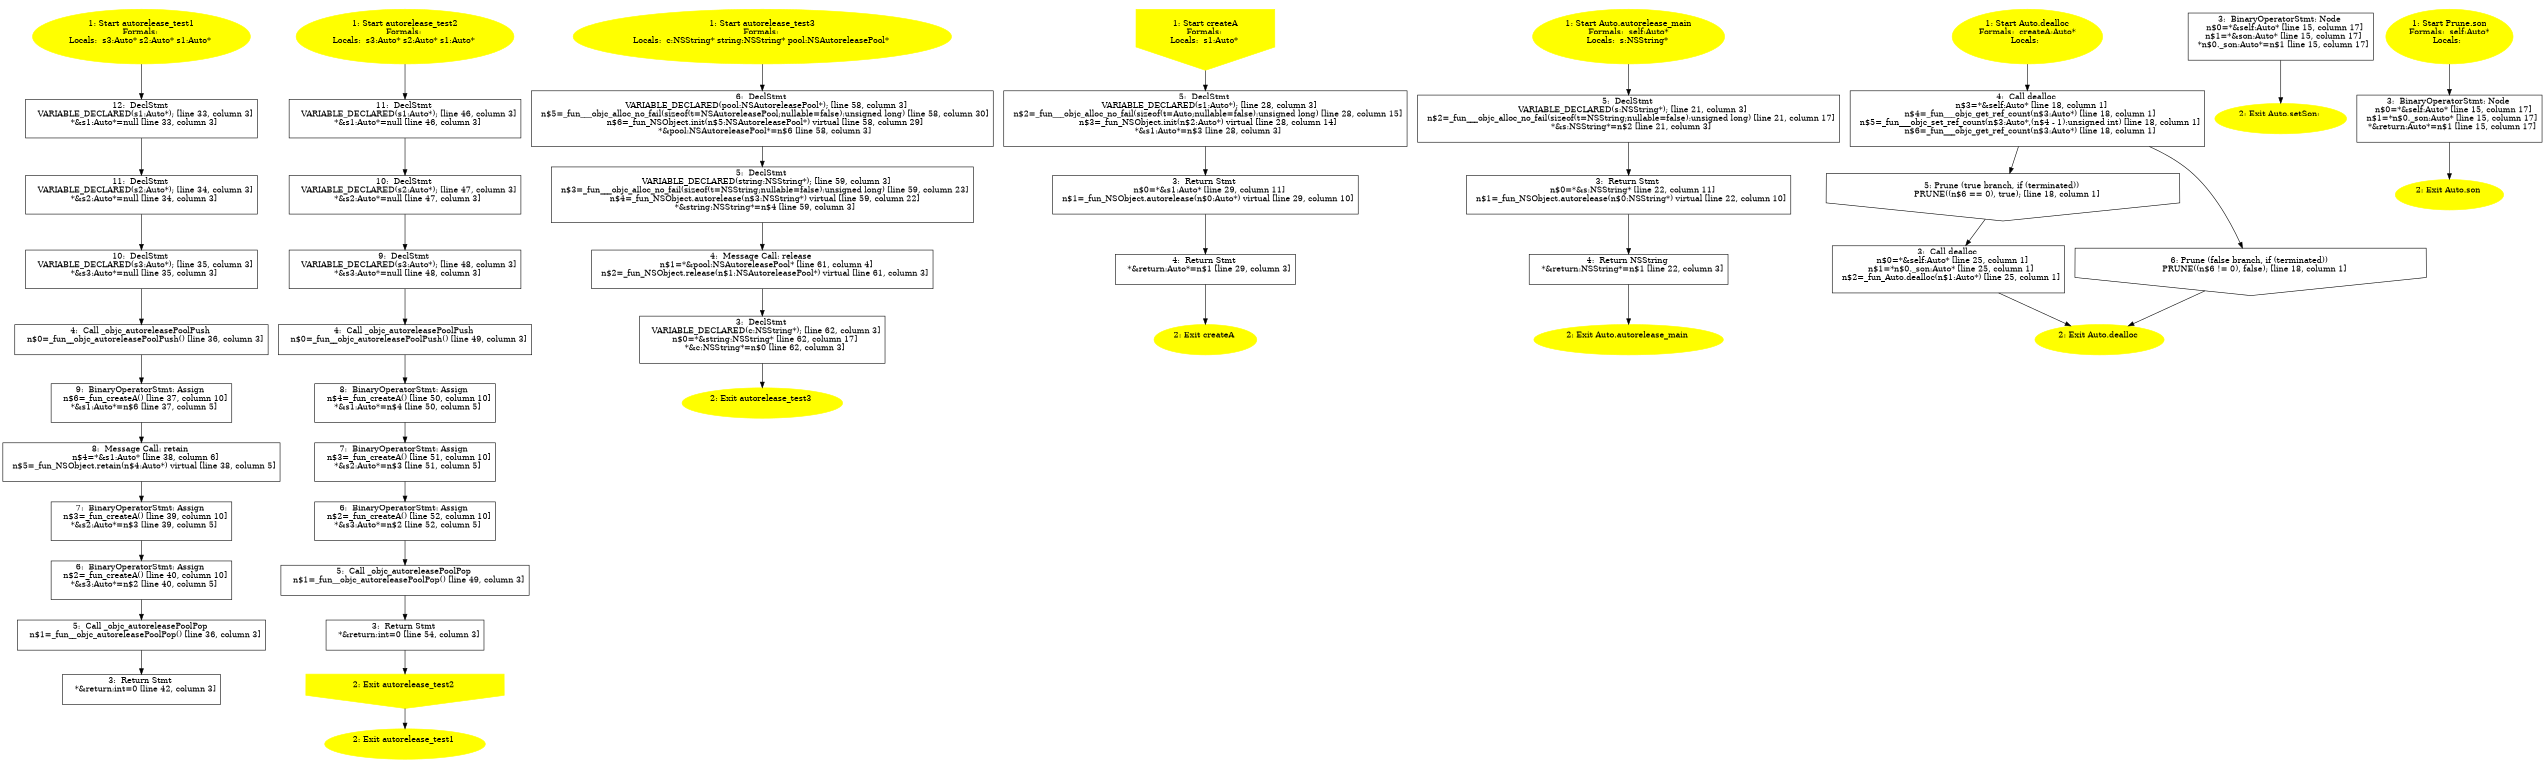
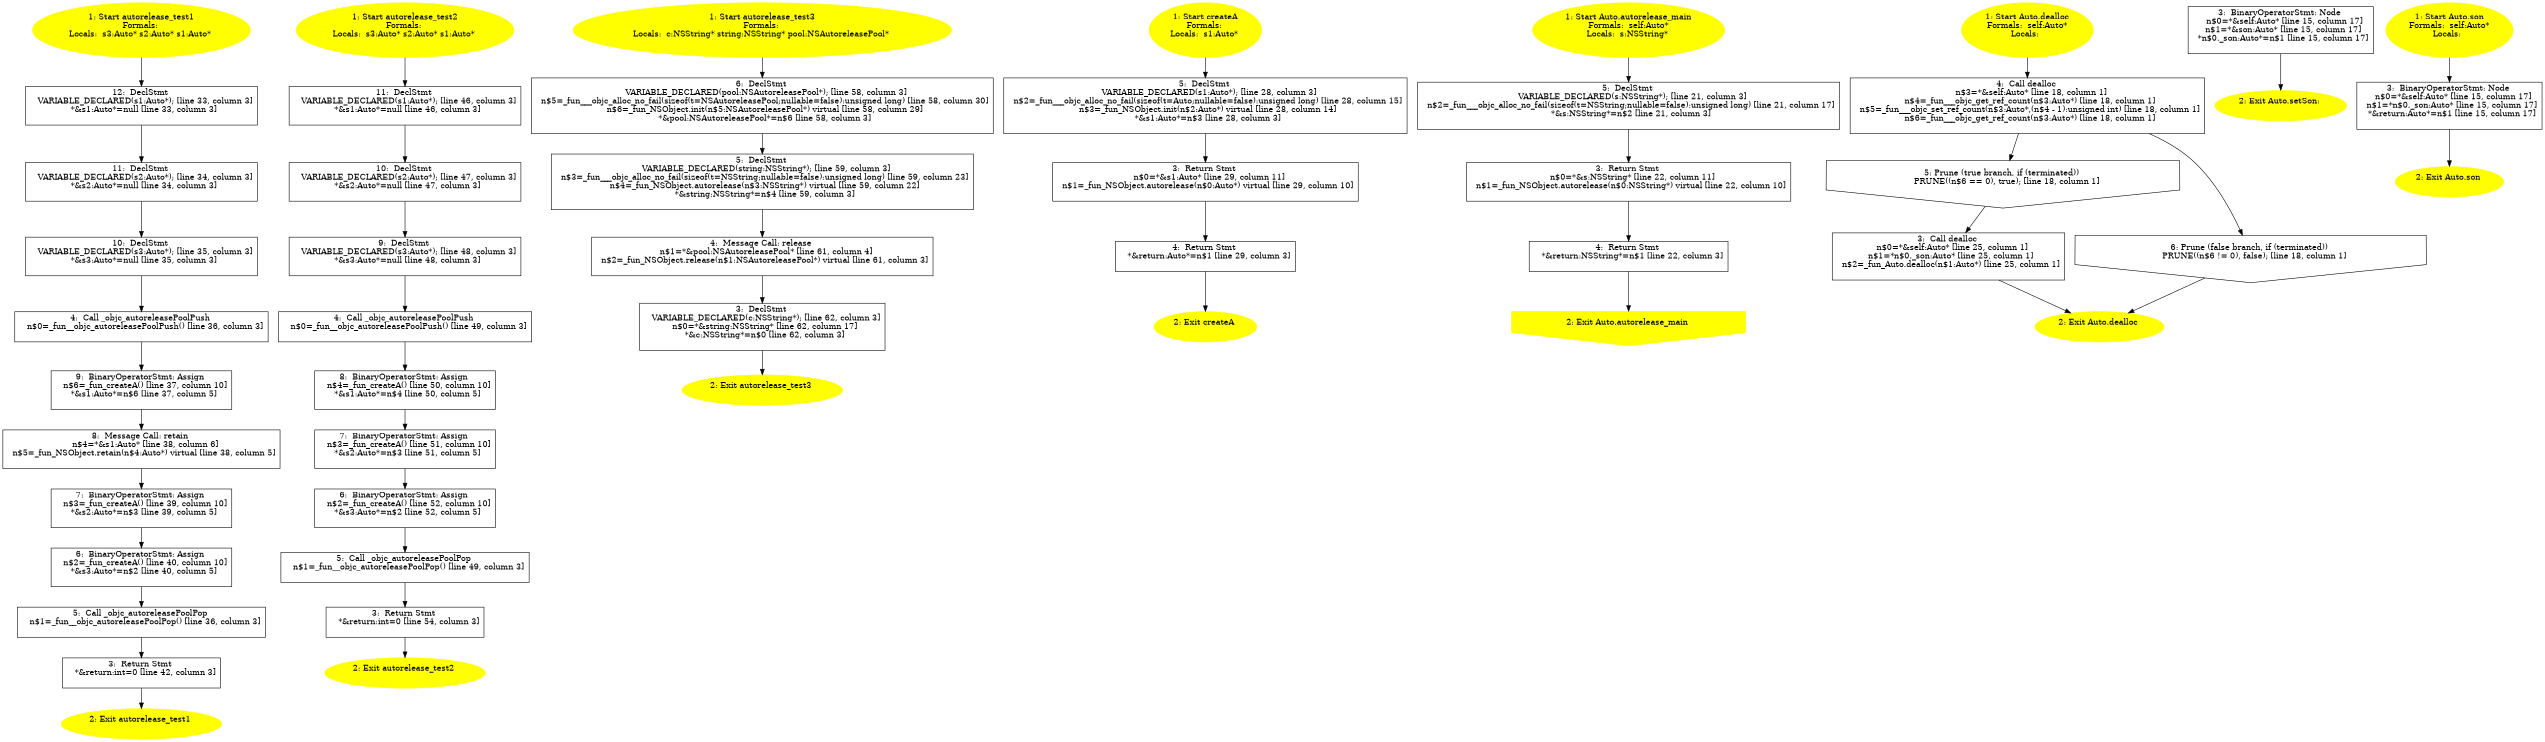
(1205, 37) -> (1205, 30)
(2027, 37) -> (2027, 30)
(2449, 37) -> (2449, 30)
(1629, 269) -> (1629, 256)
(1629, 340) -> (1629, 327)
(405, 689) -> (405, 673)
(405, 716) -> (141, 696)
